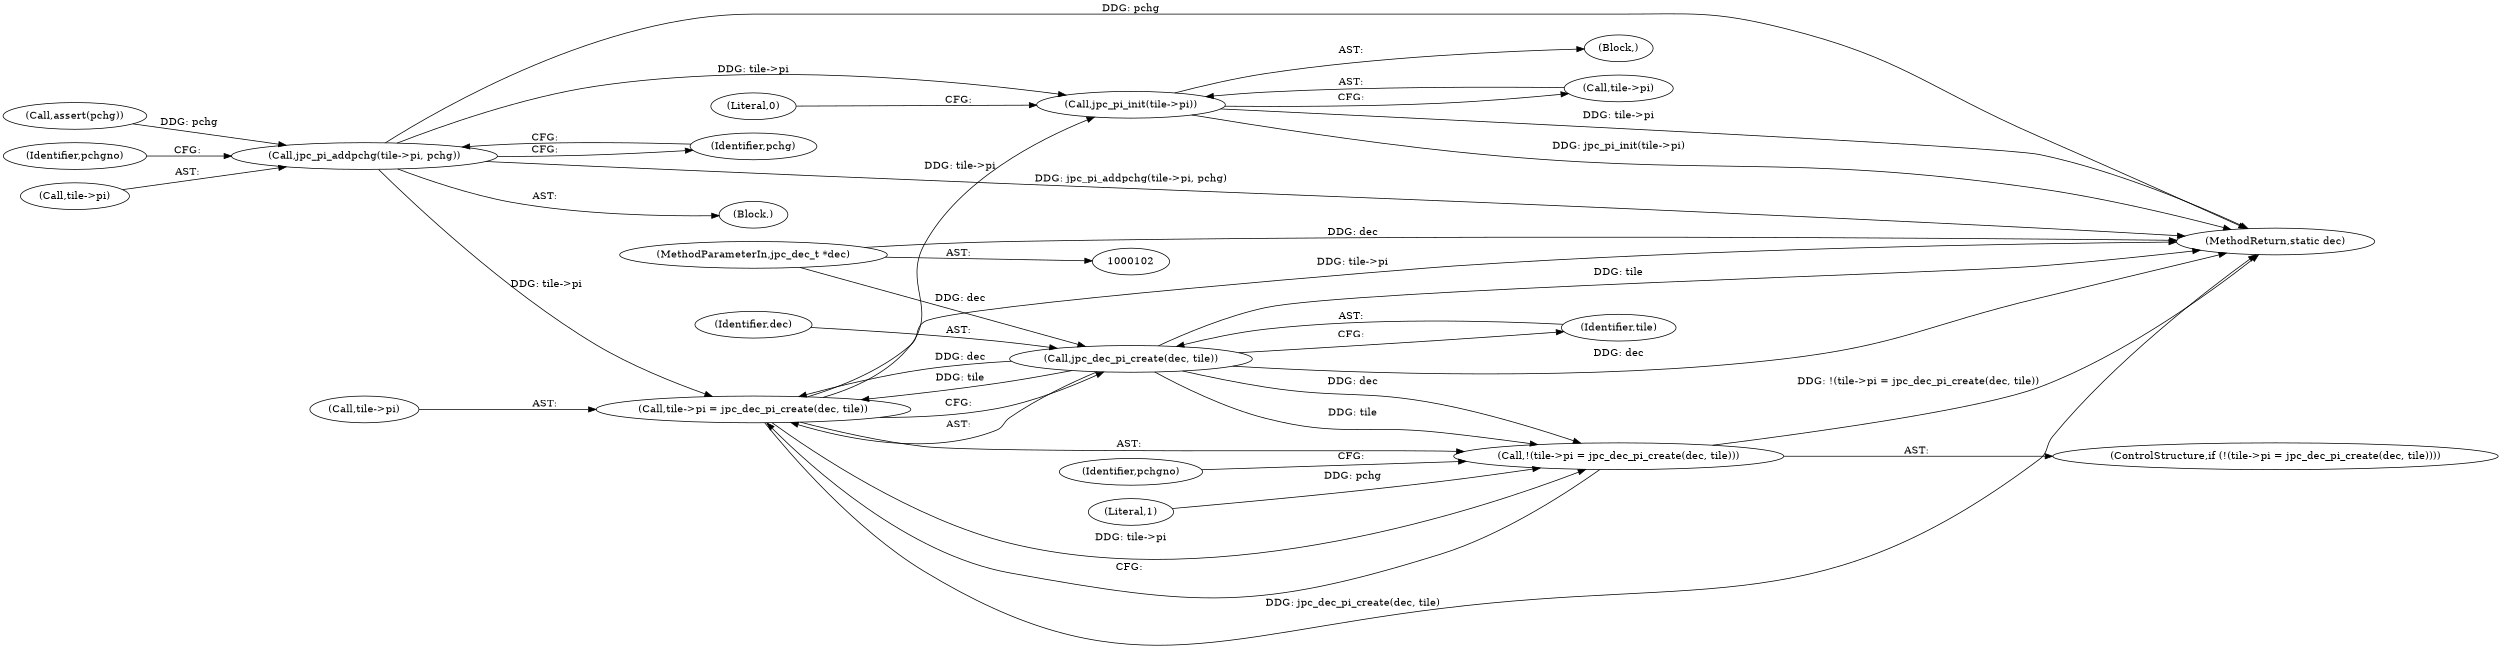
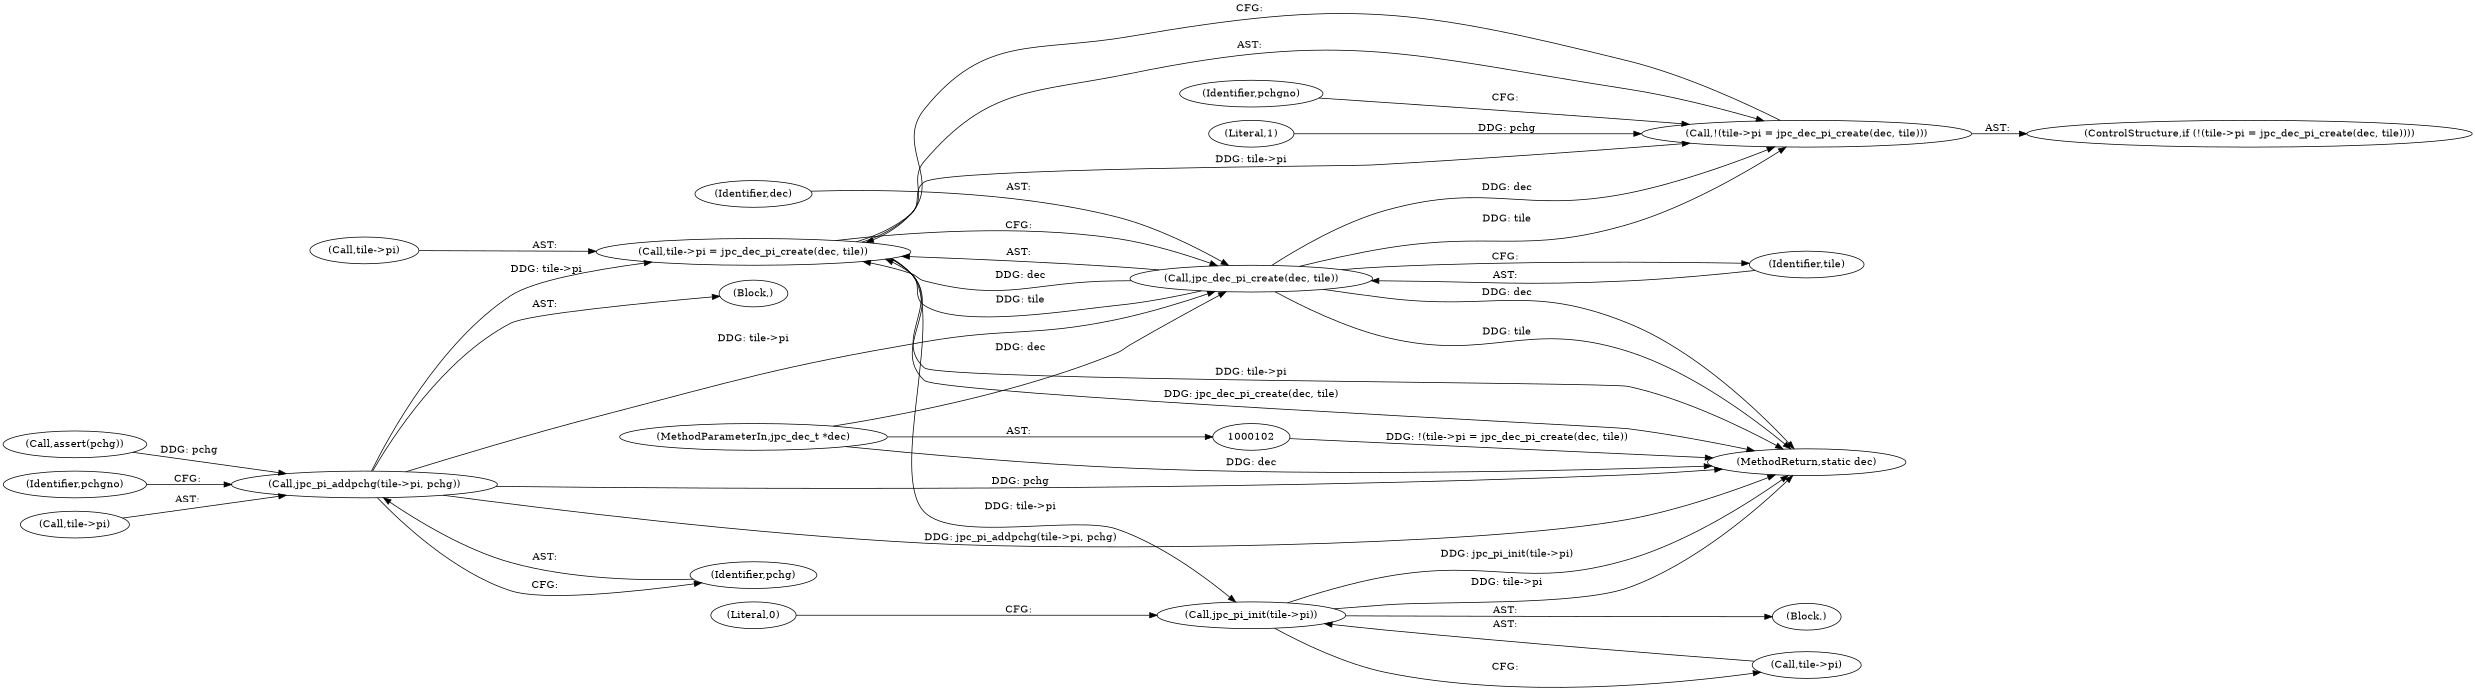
(724, 75) -> (803, 365)
(547, 138) -> (547, 557)
(2000, 399) -> (1497, 448)
